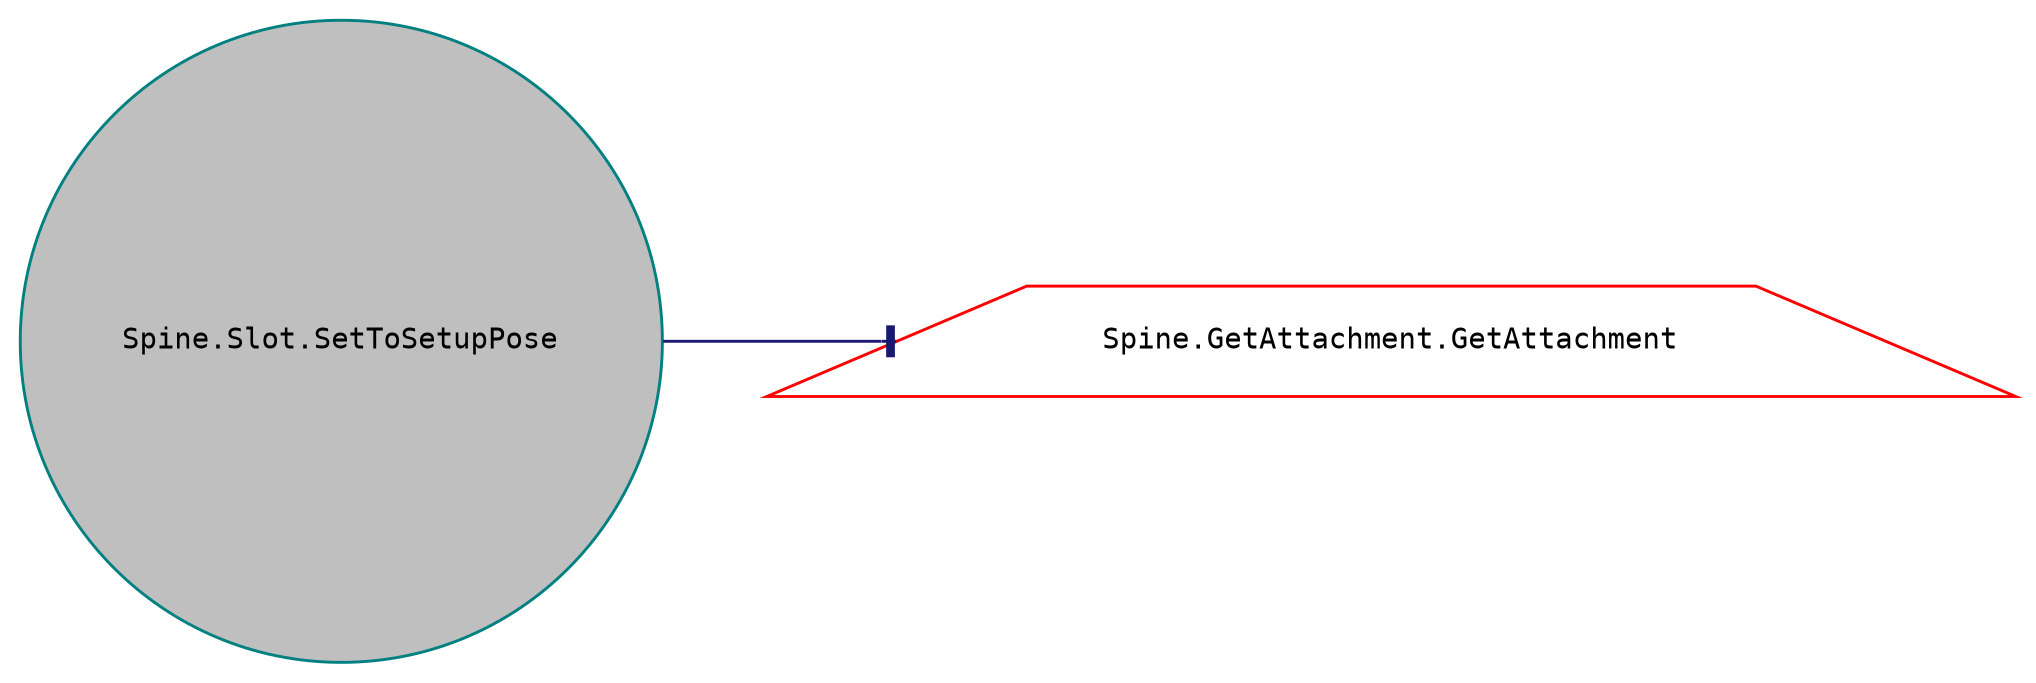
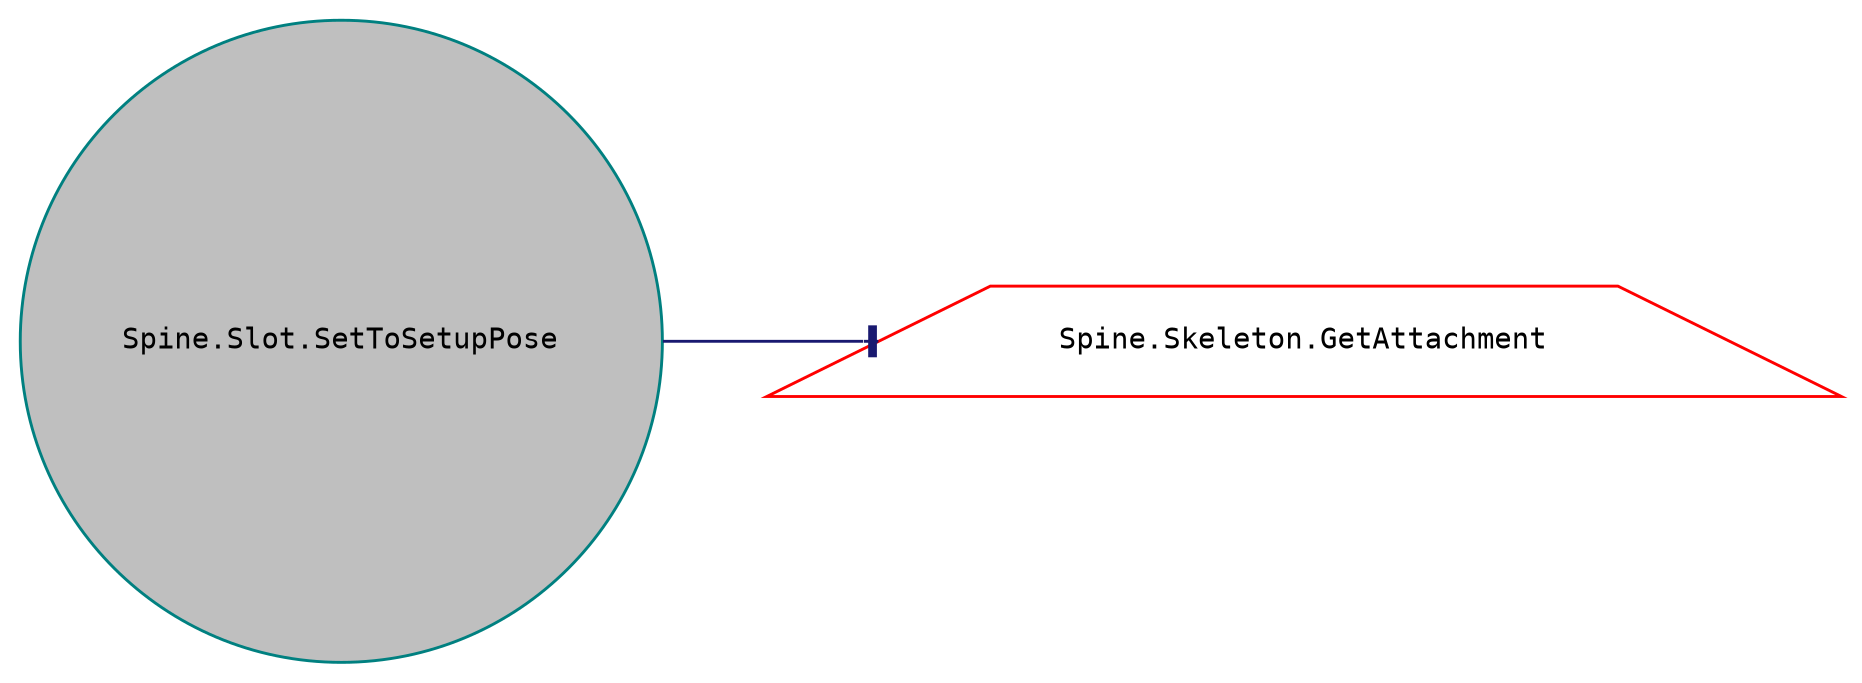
(1391, 341) -> (1304, 341)
